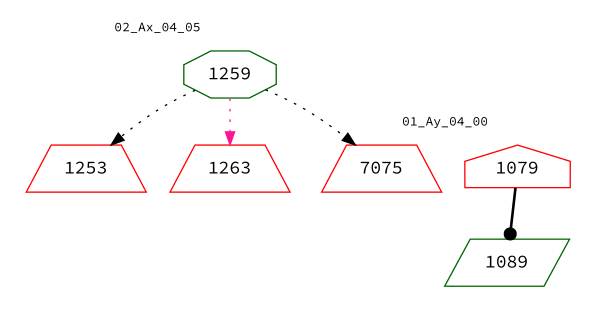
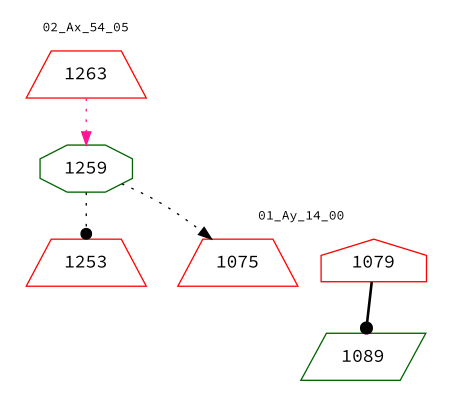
(158, 28) -> (86, 28)
(157, 111) -> (86, 211)
(230, 115) -> (86, 115)
(446, 122) -> (302, 216)
(382, 169) -> (238, 263)
